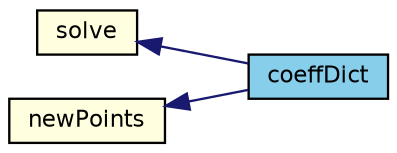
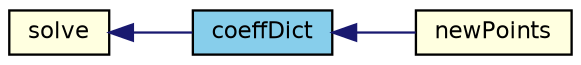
(218, 96) -> (386, 33)
